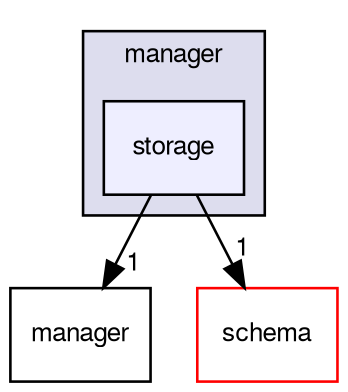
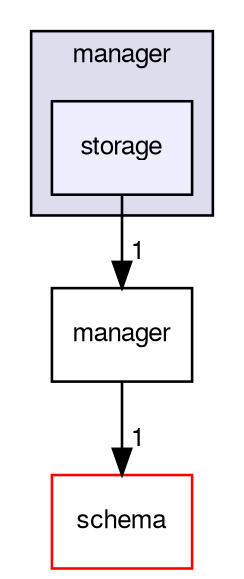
(216, 231) -> (122, 416)
